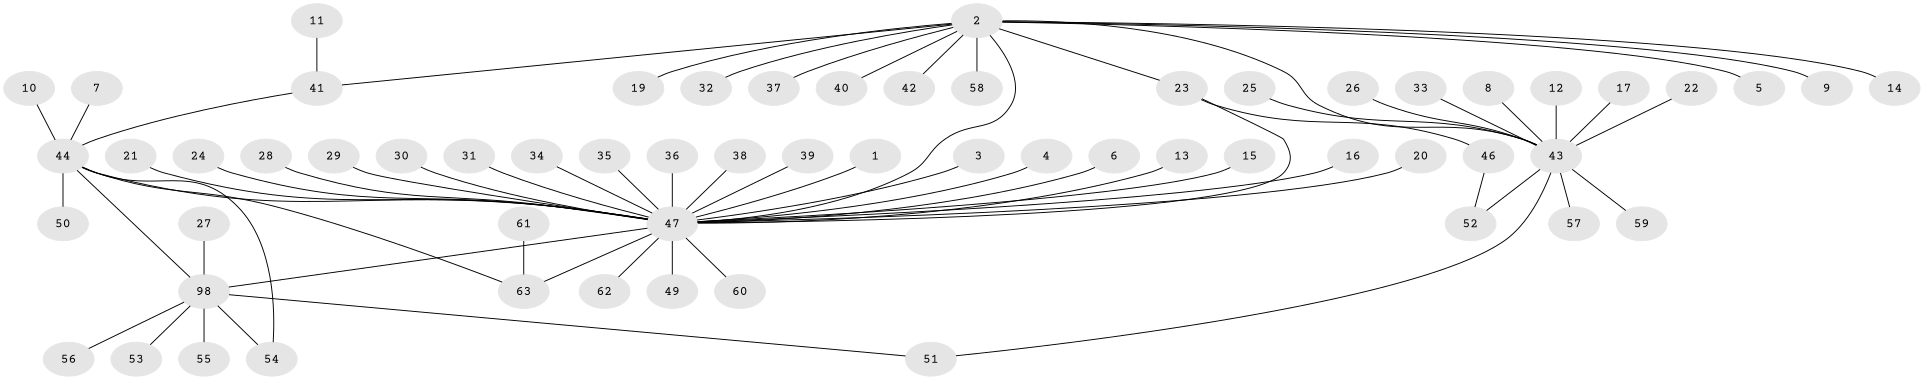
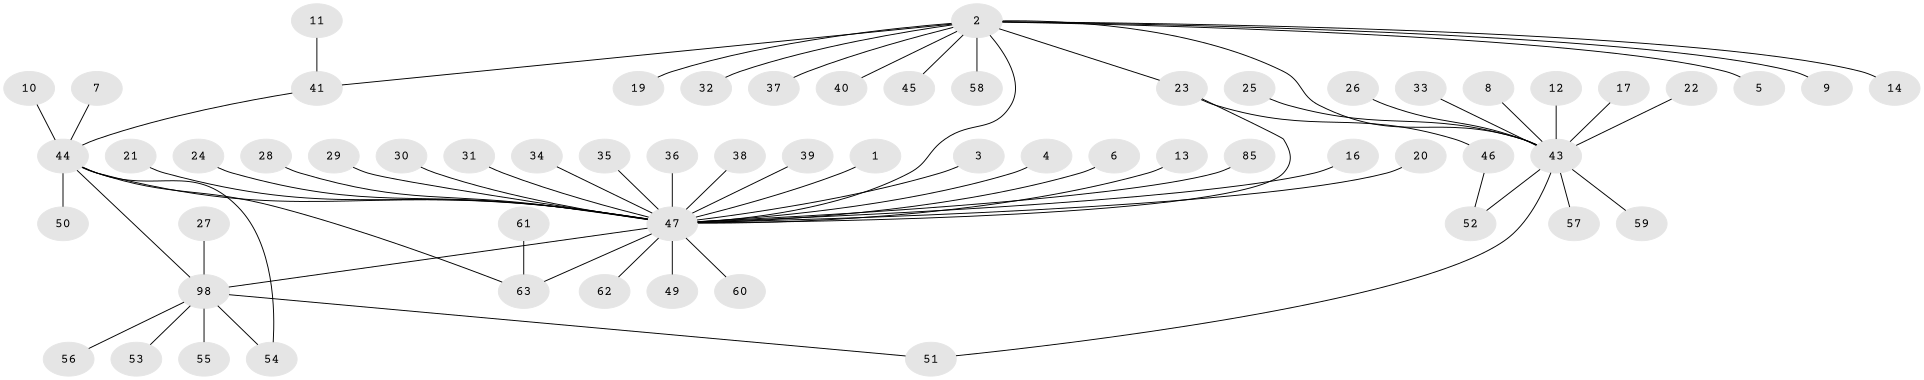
(909, 88) -> (909, 88)
(1250, 156) -> (1250, 156)
